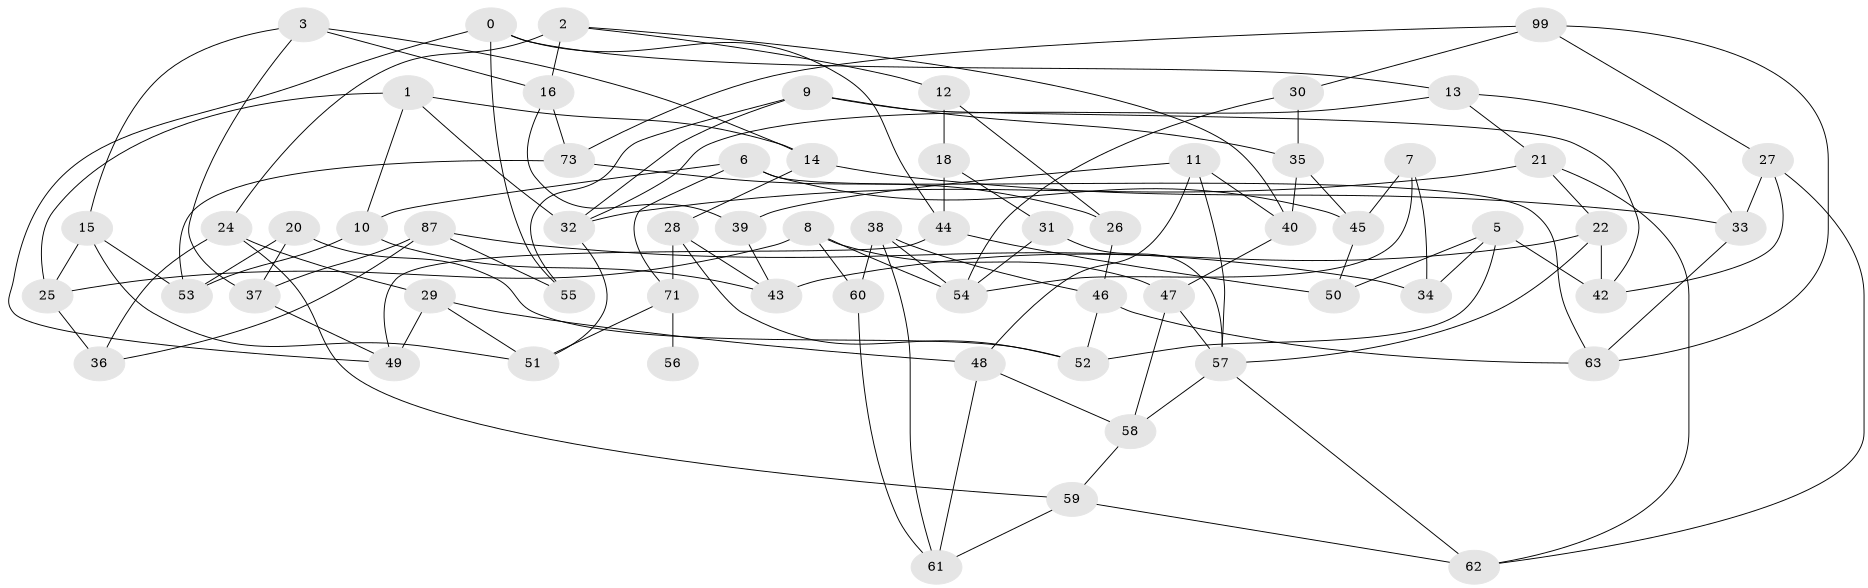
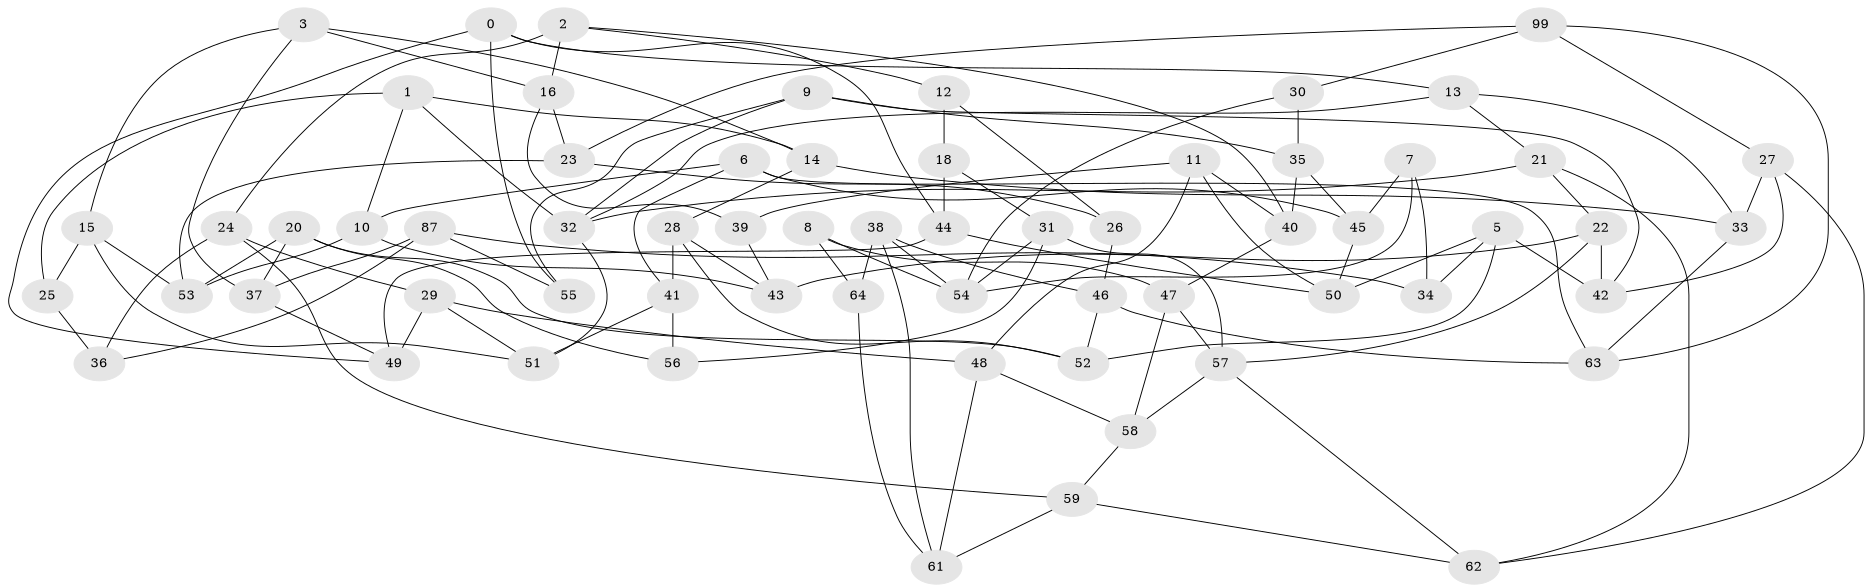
(569, 160) -> (569, 160)
(1219, 252) -> (1251, 239)
(432, 275) -> none
none -> (483, 294)
(673, 296) -> (673, 296)
(858, 296) -> (858, 296)
none -> (938, 334)
